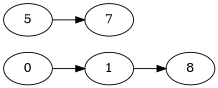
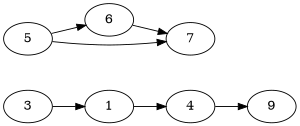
none -> (109, 20)
(28, 69) -> (28, 107)
(190, 69) -> (190, 107)
none -> (272, 107)
